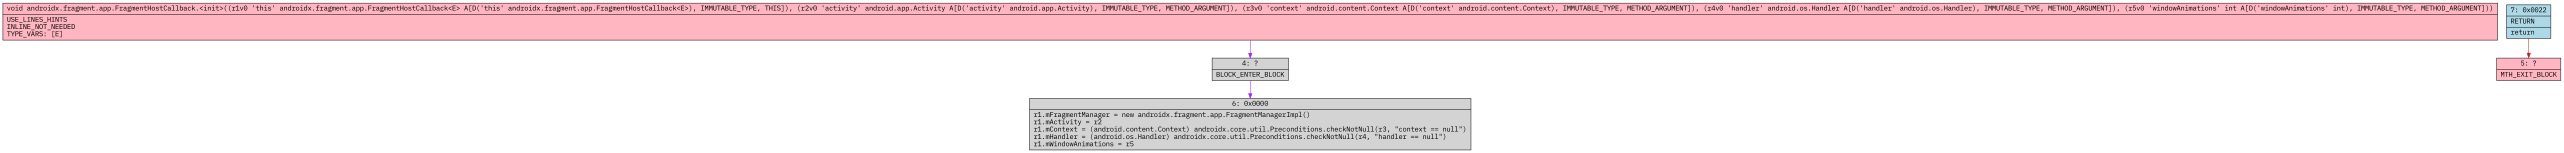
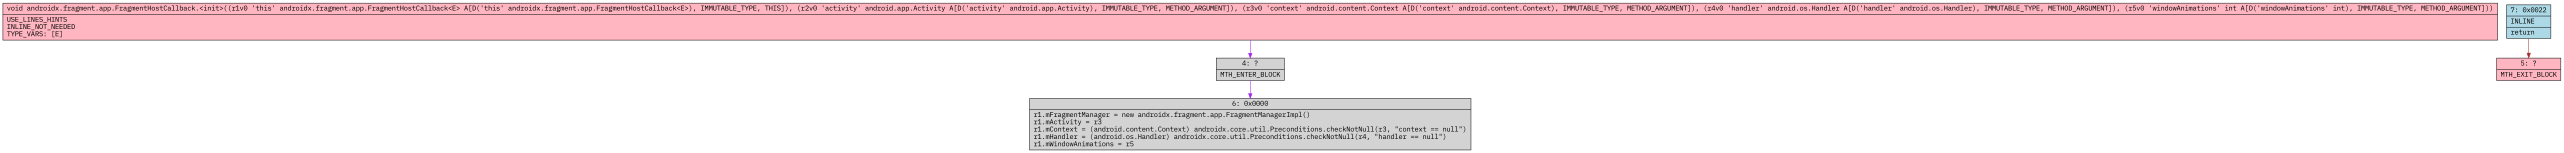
(2523, 21) -> (2523, 21)
(1250, 75) -> (1250, 75)
(1068, 122) -> (1068, 122)
